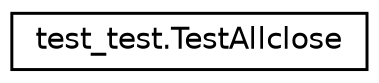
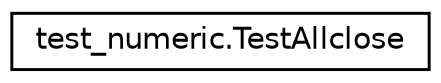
(189, 41) -> (220, 41)
